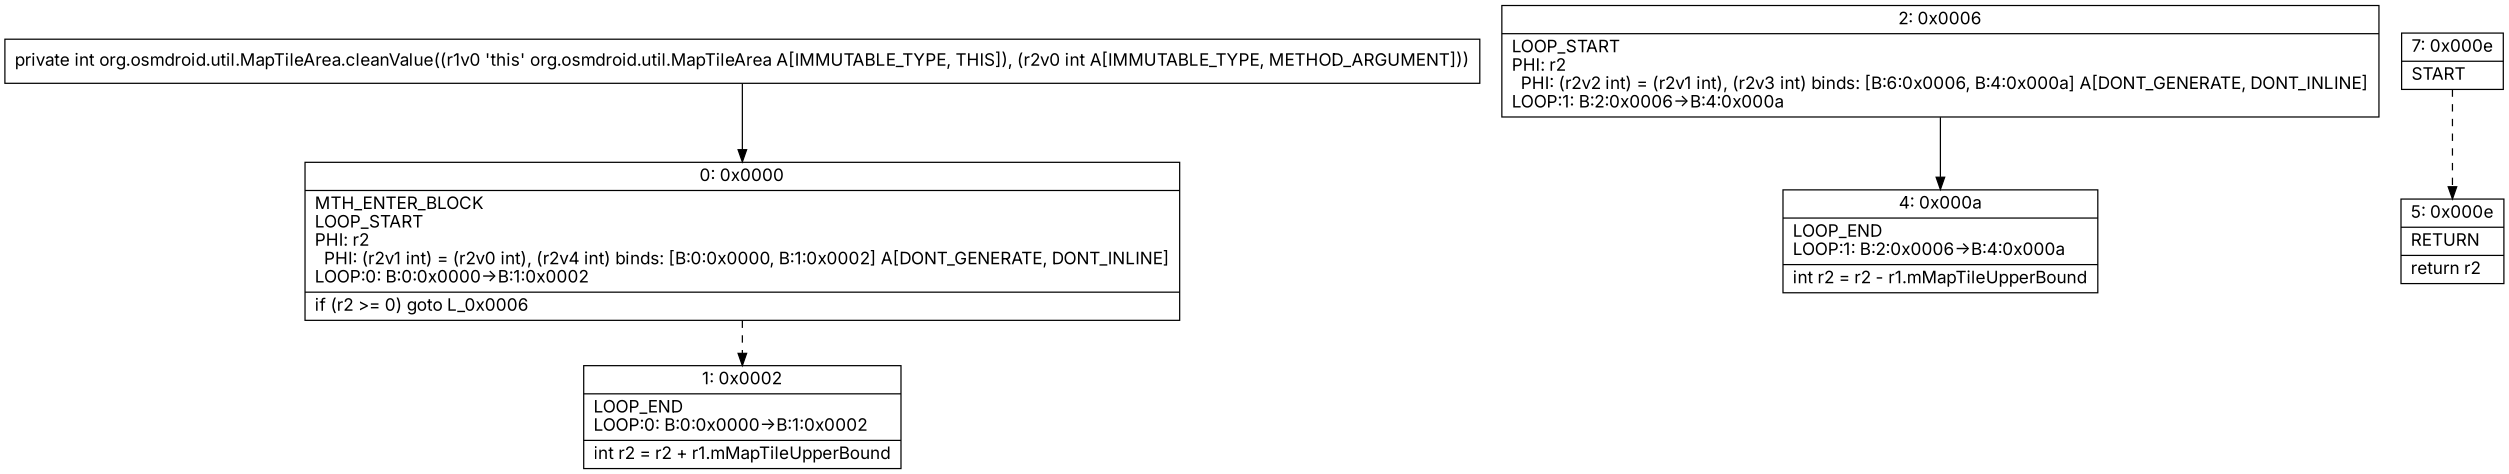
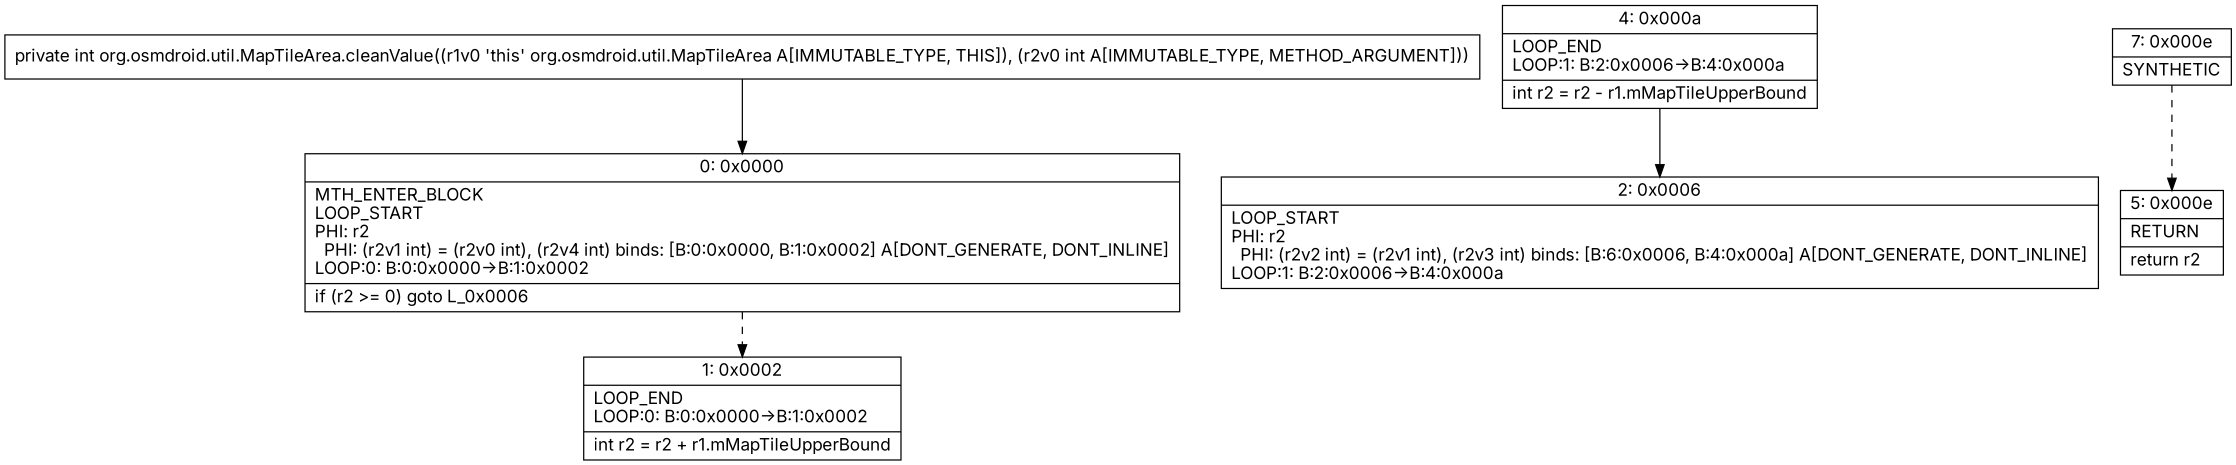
(2439, 75) -> (2172, 70)
(1940, 147) -> (1660, 137)
